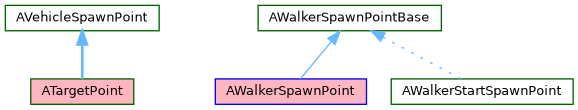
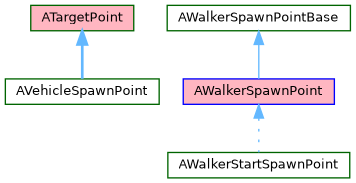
(422, 58) -> (259, 135)
(82, 62) -> (82, 62)
